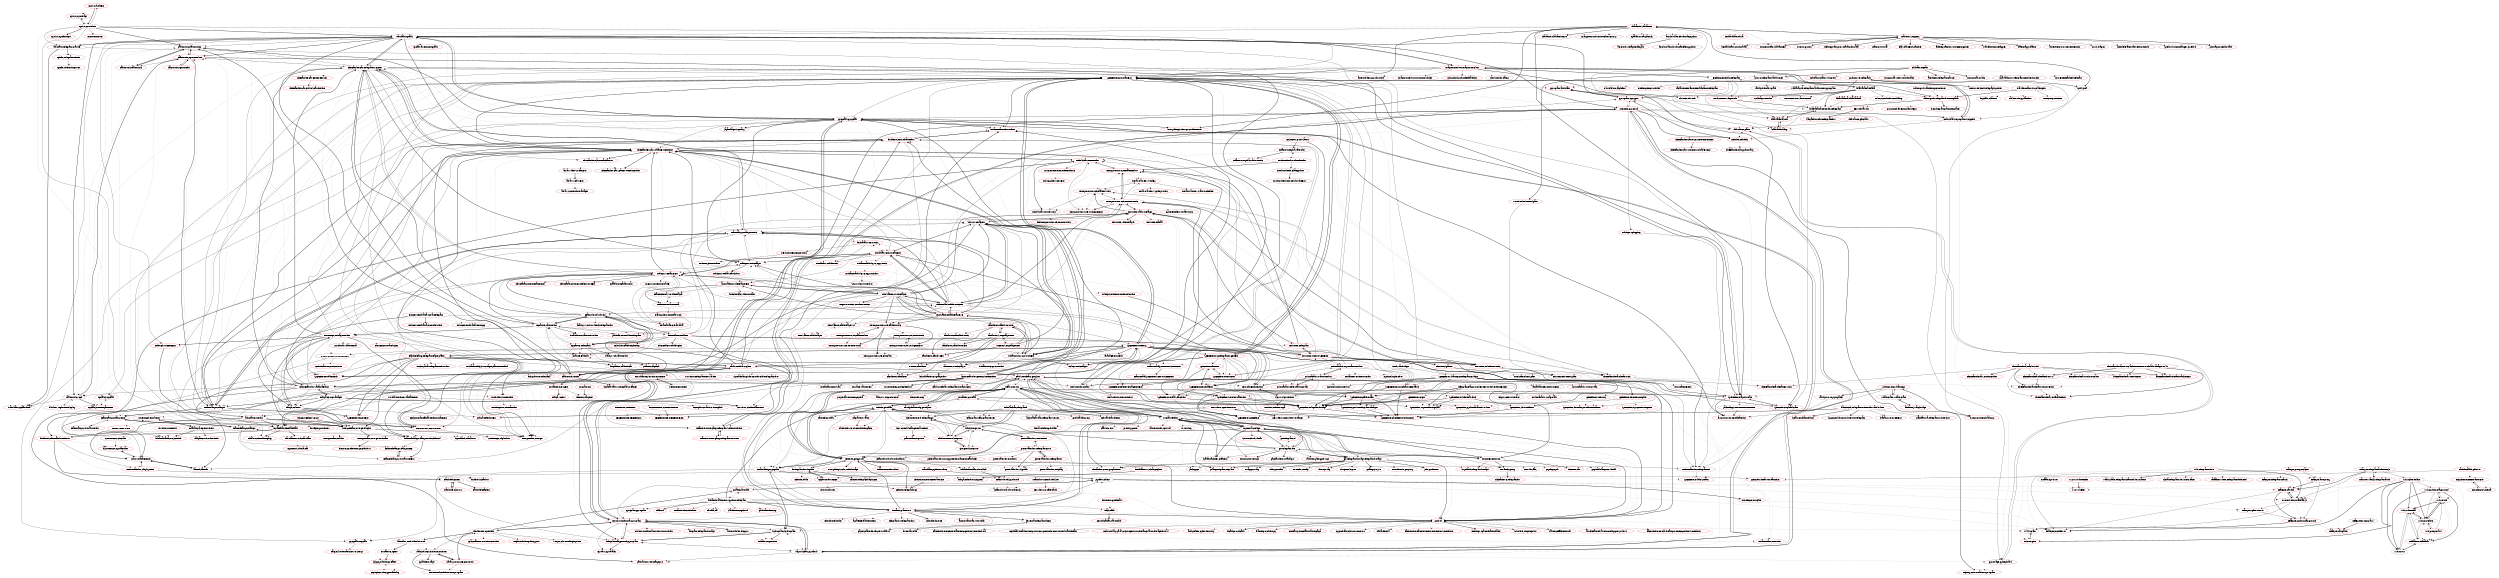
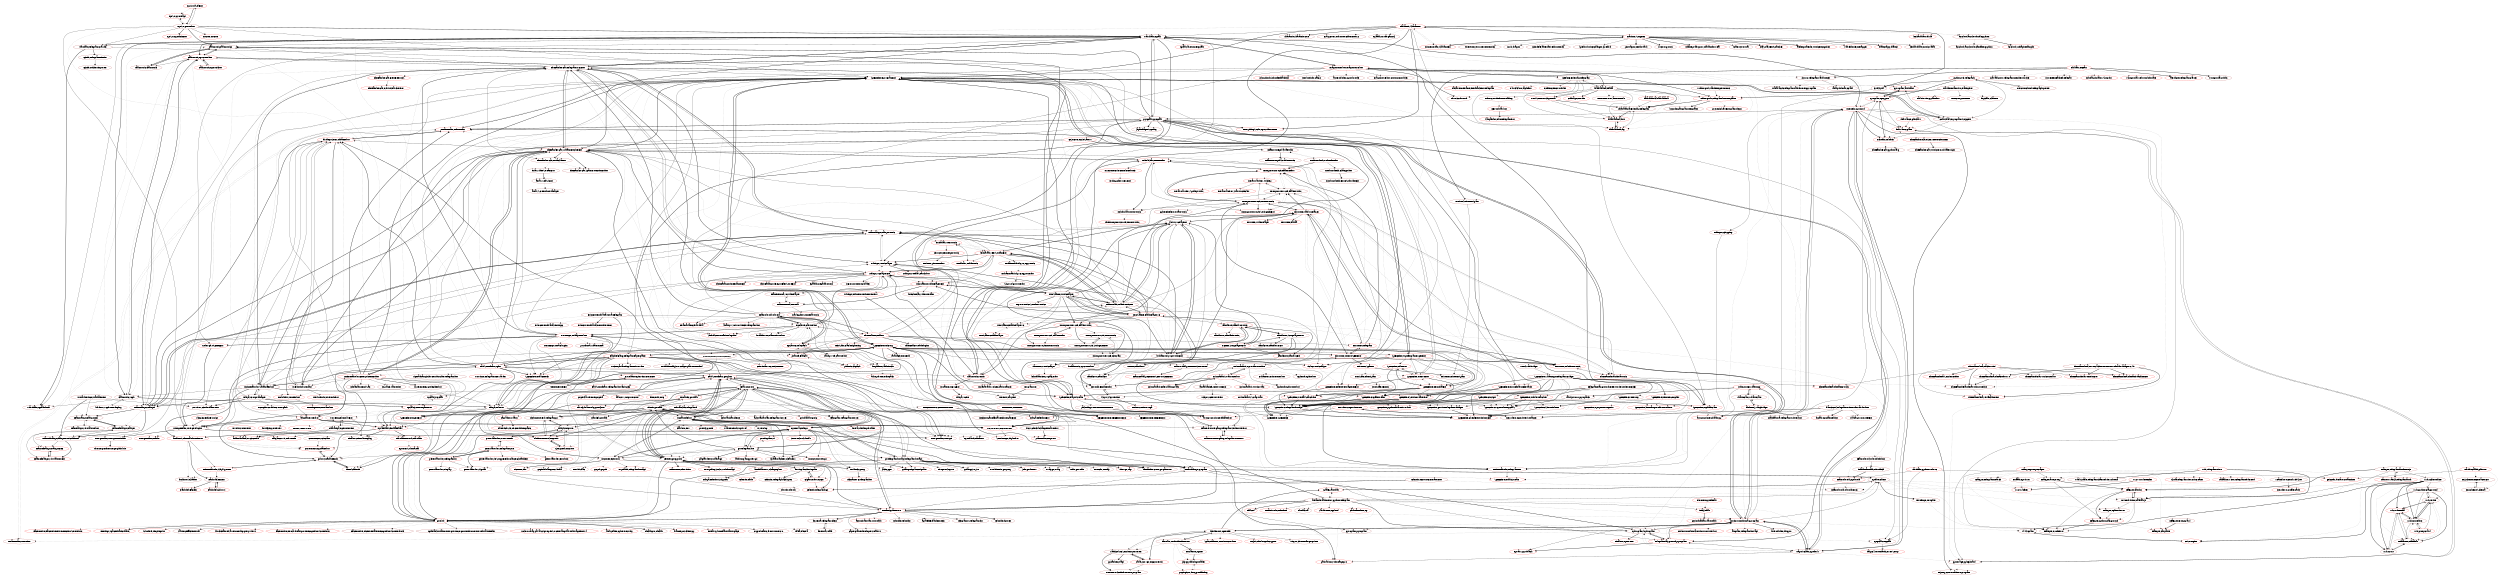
(871, 412) -> (1194, 413)
(1847, 418) -> none
(708, 524) -> (1549, 525)
